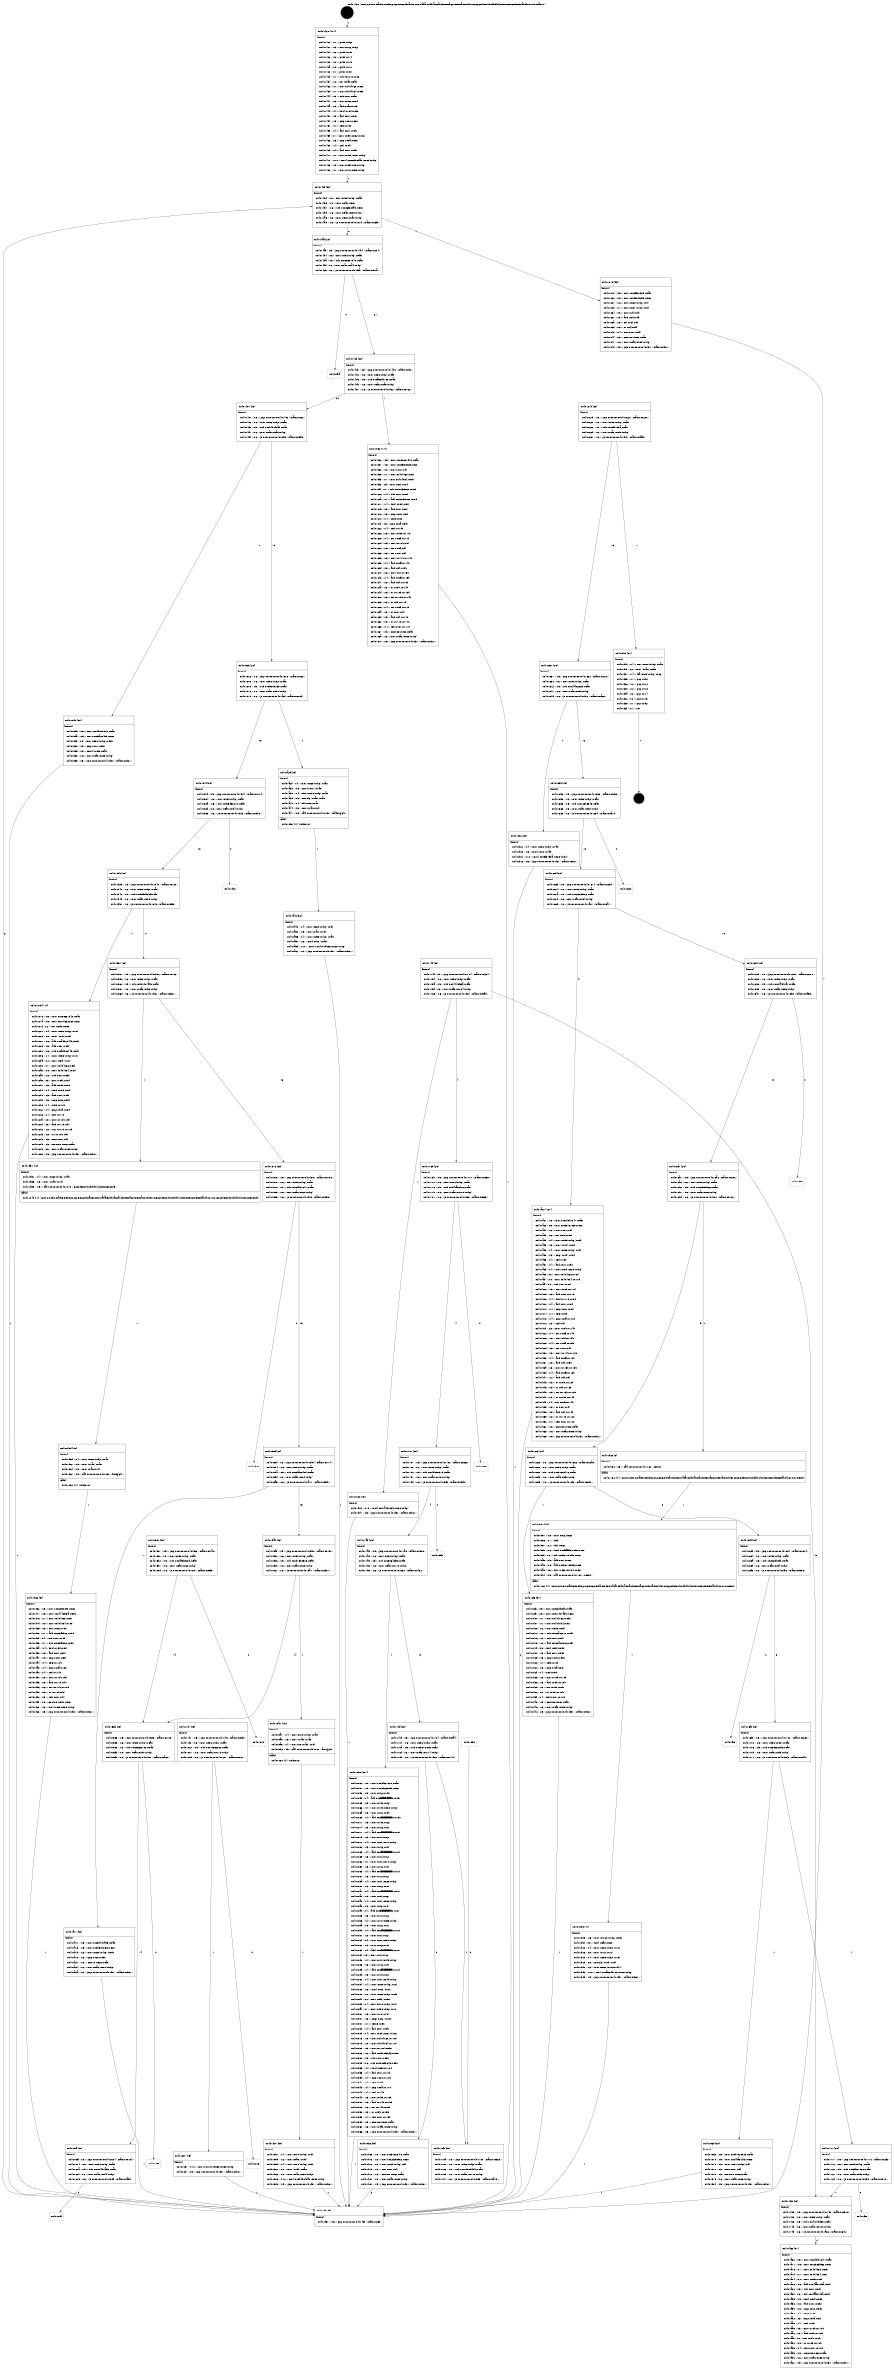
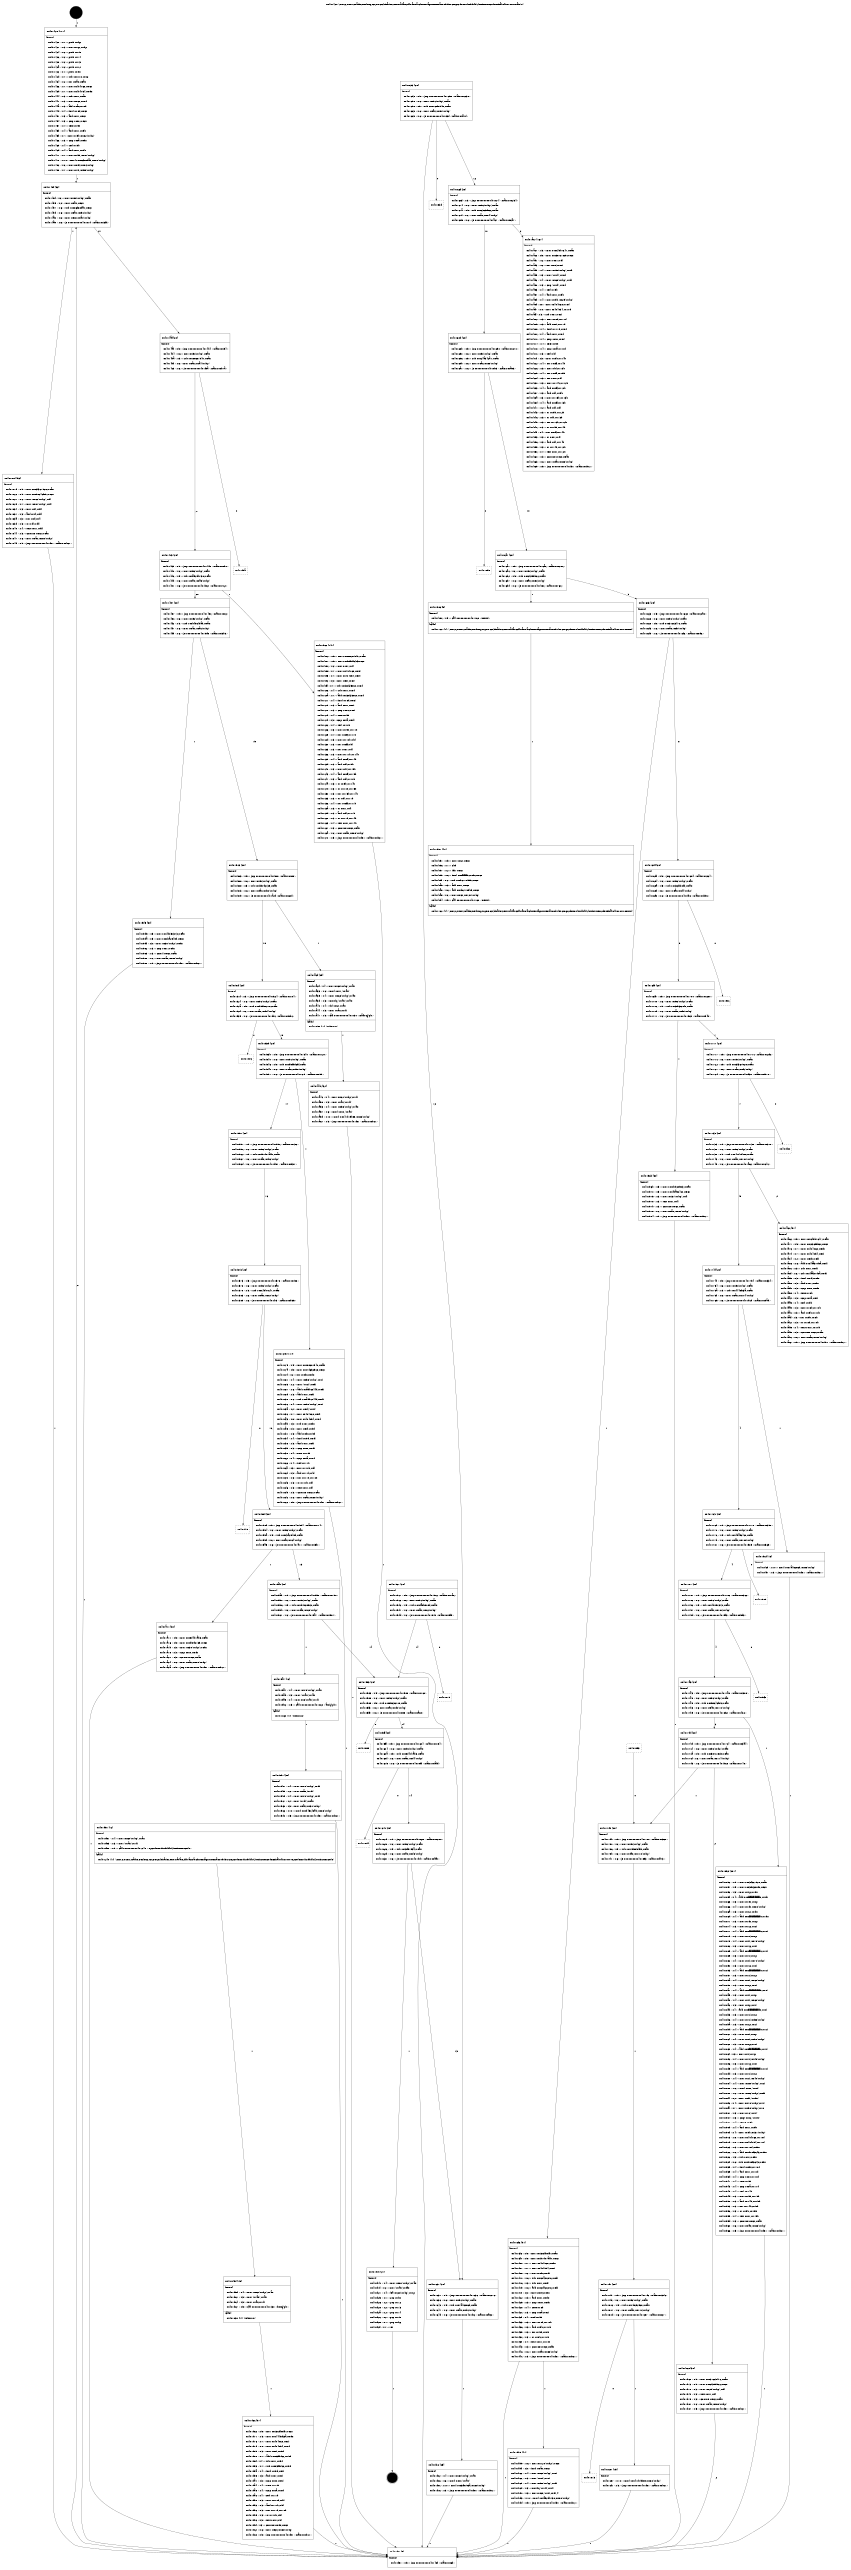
(580, 739) -> (439, 1199)
(142, 1079) -> none
(811, 1518) -> (739, 1216)
(620, 1756) -> (543, 2404)
none -> (409, 1795)
(520, 1870) -> none
none -> (634, 2071)
